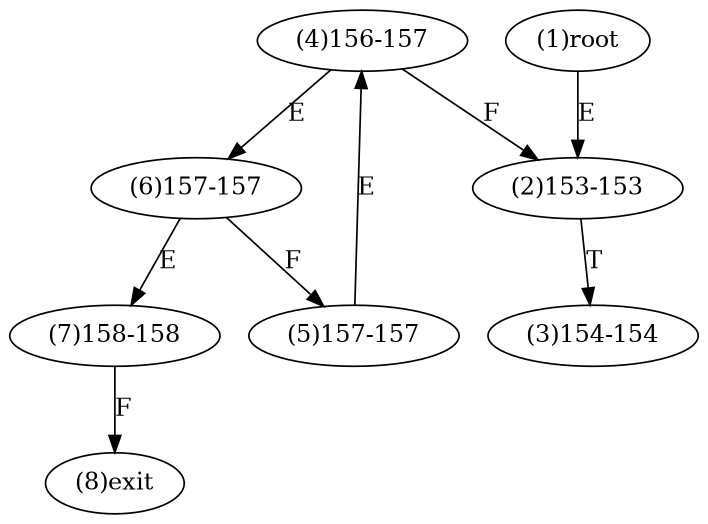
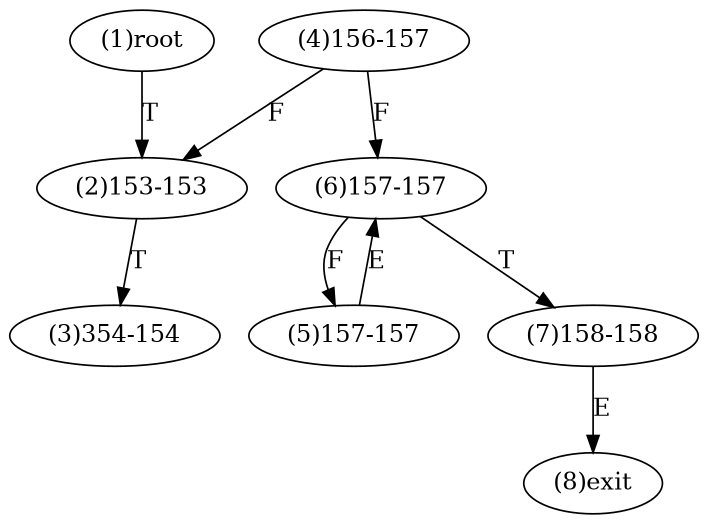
(297, 114) -> (381, 114)
(587, 114) -> (150, 114)
(358, 197) -> (366, 271)
(168, 262) -> (507, 262)
(593, 336) -> (115, 336)
(123, 410) -> (602, 410)
